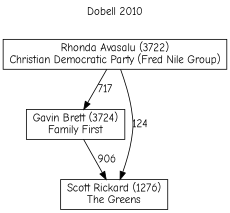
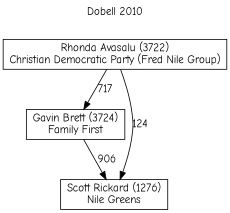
(114, 195) -> (114, 195)
